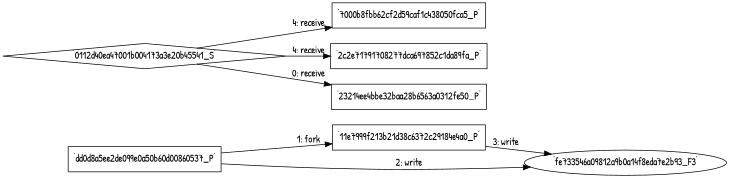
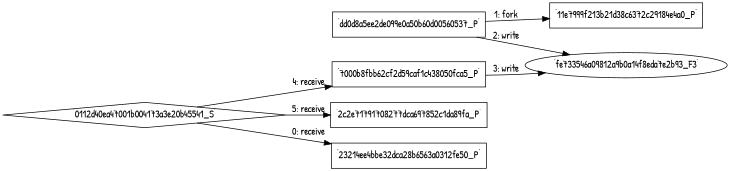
(309, 51) -> (309, 110)
(409, 97) -> (409, 156)
(515, 150) -> (512, 75)
(145, 159) -> (409, 25)
